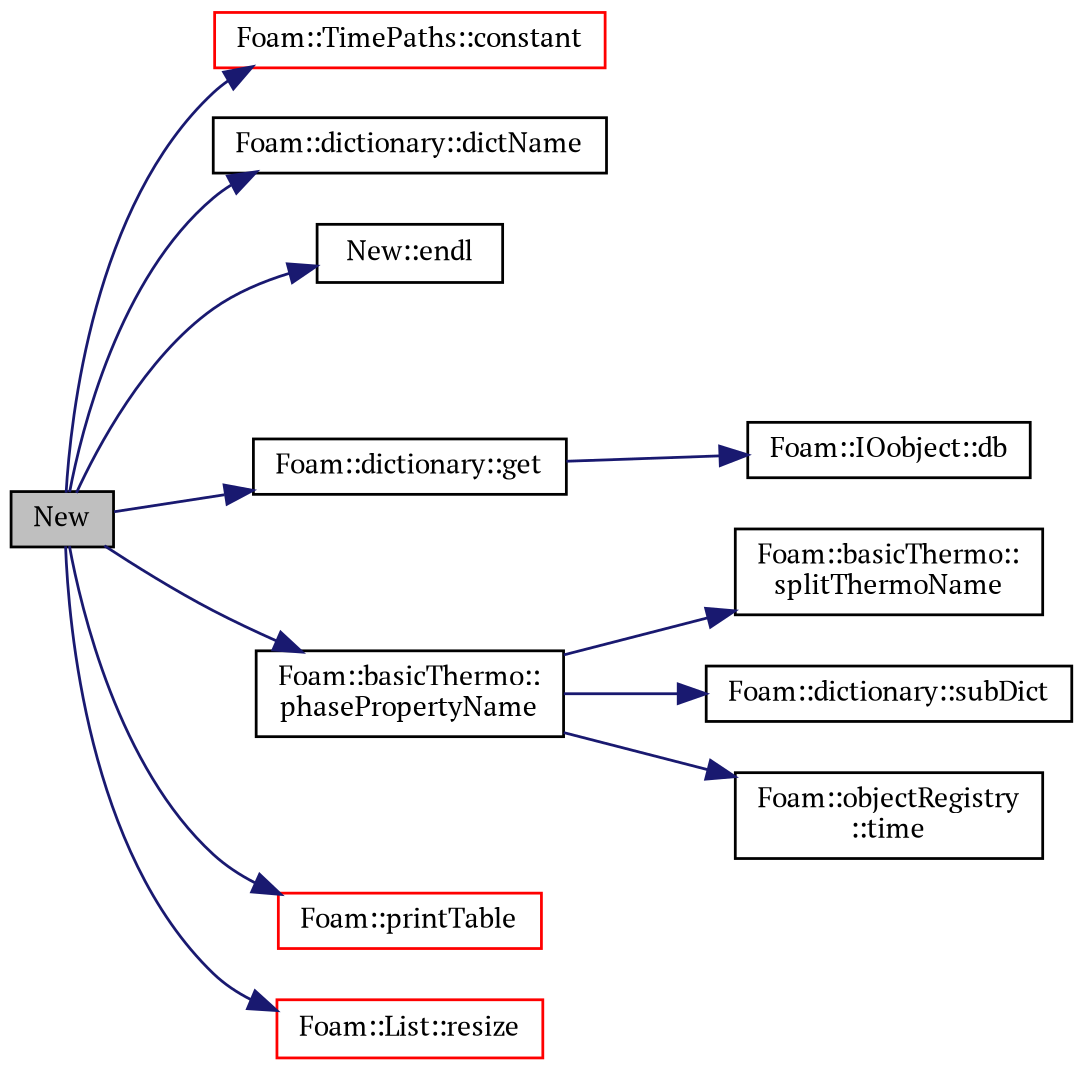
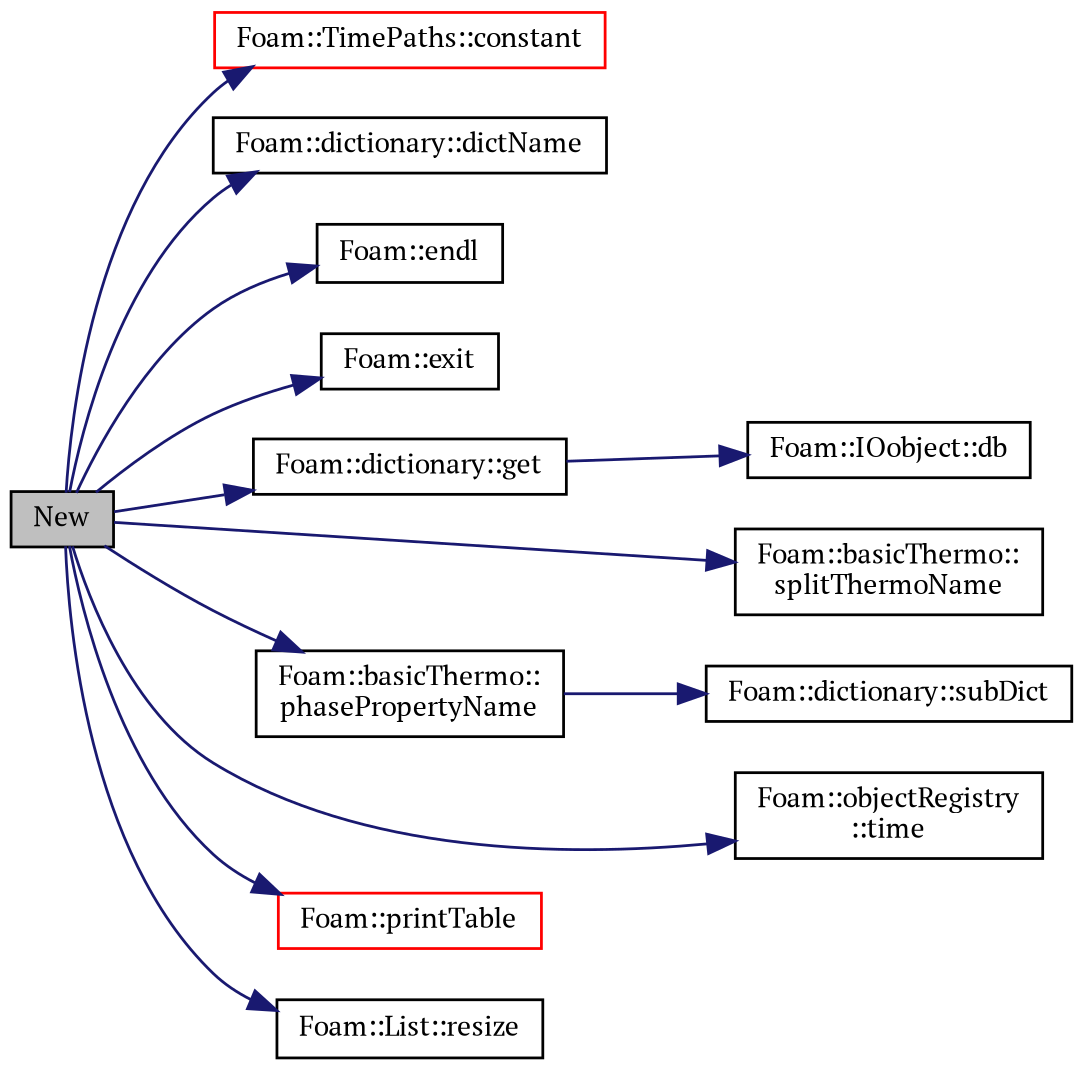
(410, 253) -> (410, 253)
none -> (410, 361)
(636, 636) -> (410, 541)
(636, 751) -> (325, 813)
(410, 1029) -> (410, 1029)
